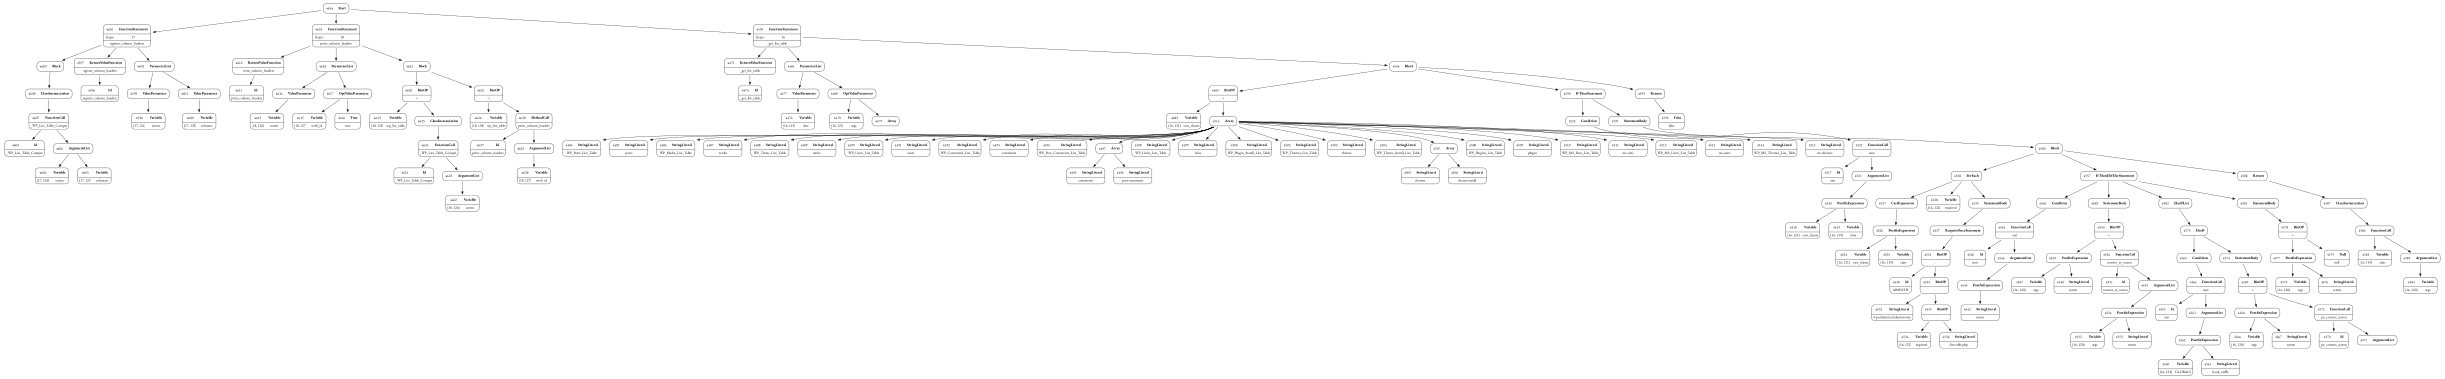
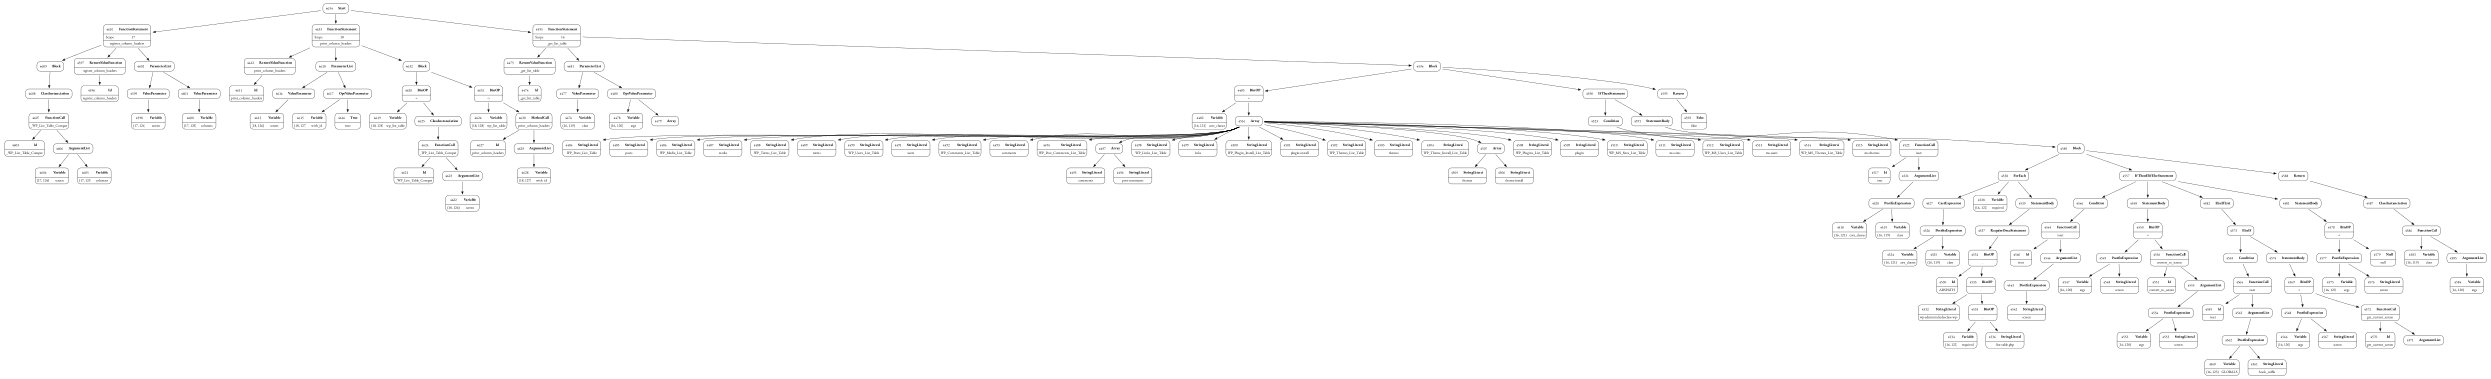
none -> (1300, 149)
